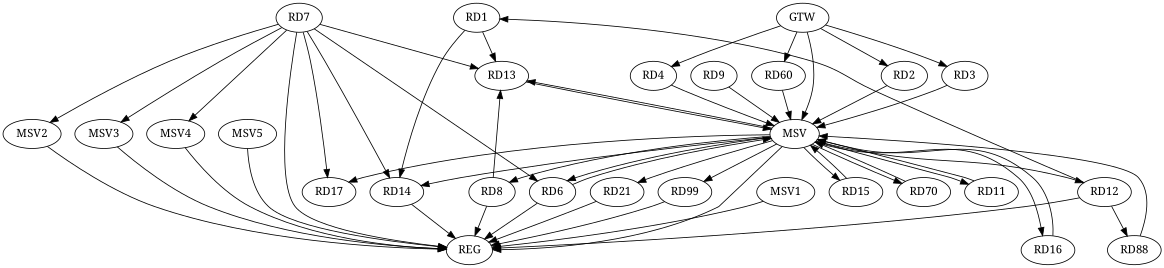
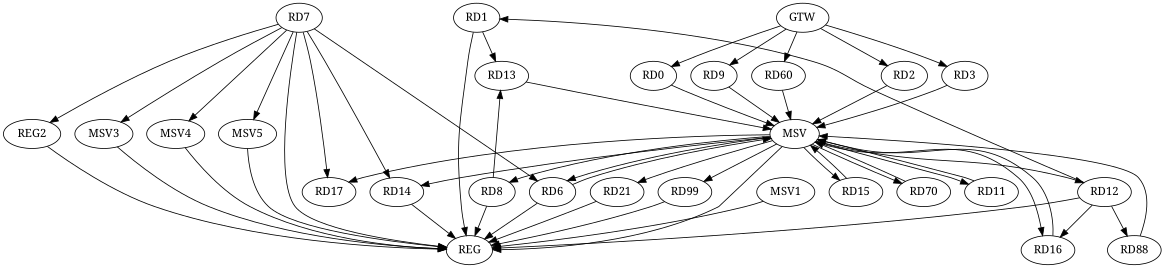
(395, 45) -> (275, 72)
(814, 72) -> (764, 43)
(653, 76) -> (653, 76)
(425, 96) -> (459, 135)
(654, 105) -> none
(32, 134) -> (32, 134)
none -> (1079, 218)
